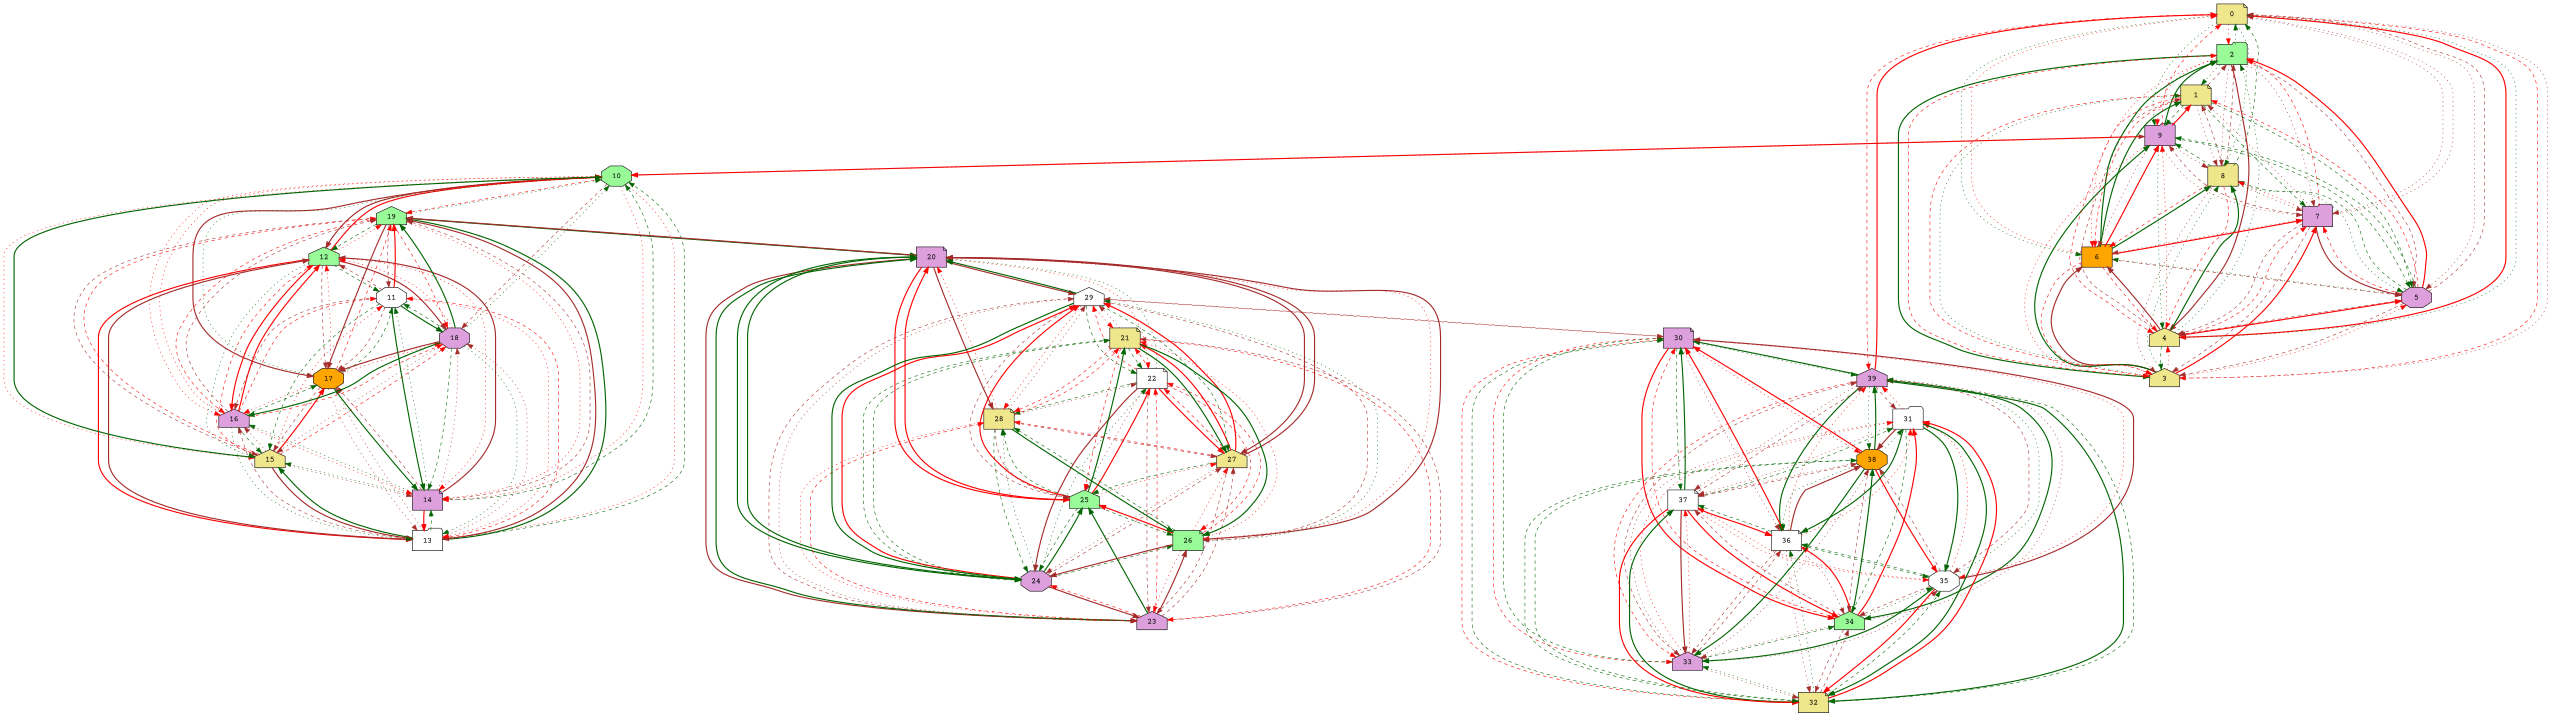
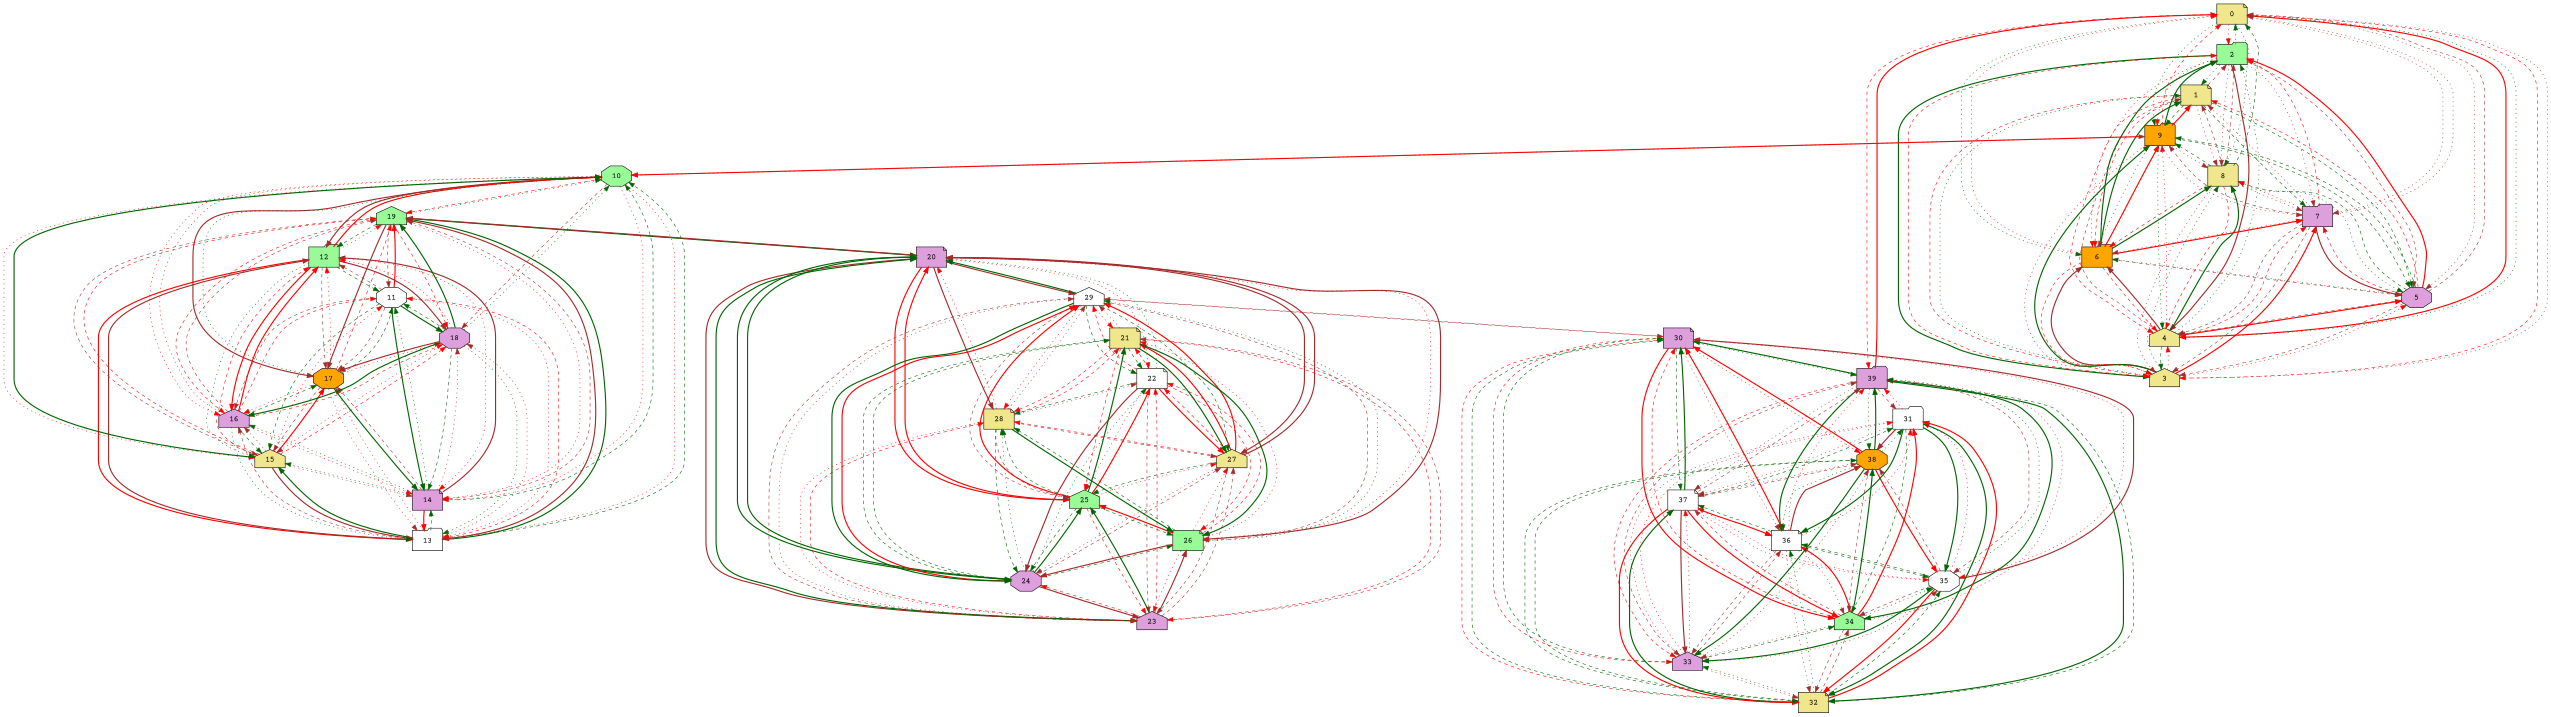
(2160, 136) -> (2160, 136)
(324, 257) -> (324, 257)
(1872, 379) -> (1872, 379)
none -> (1111, 554)
